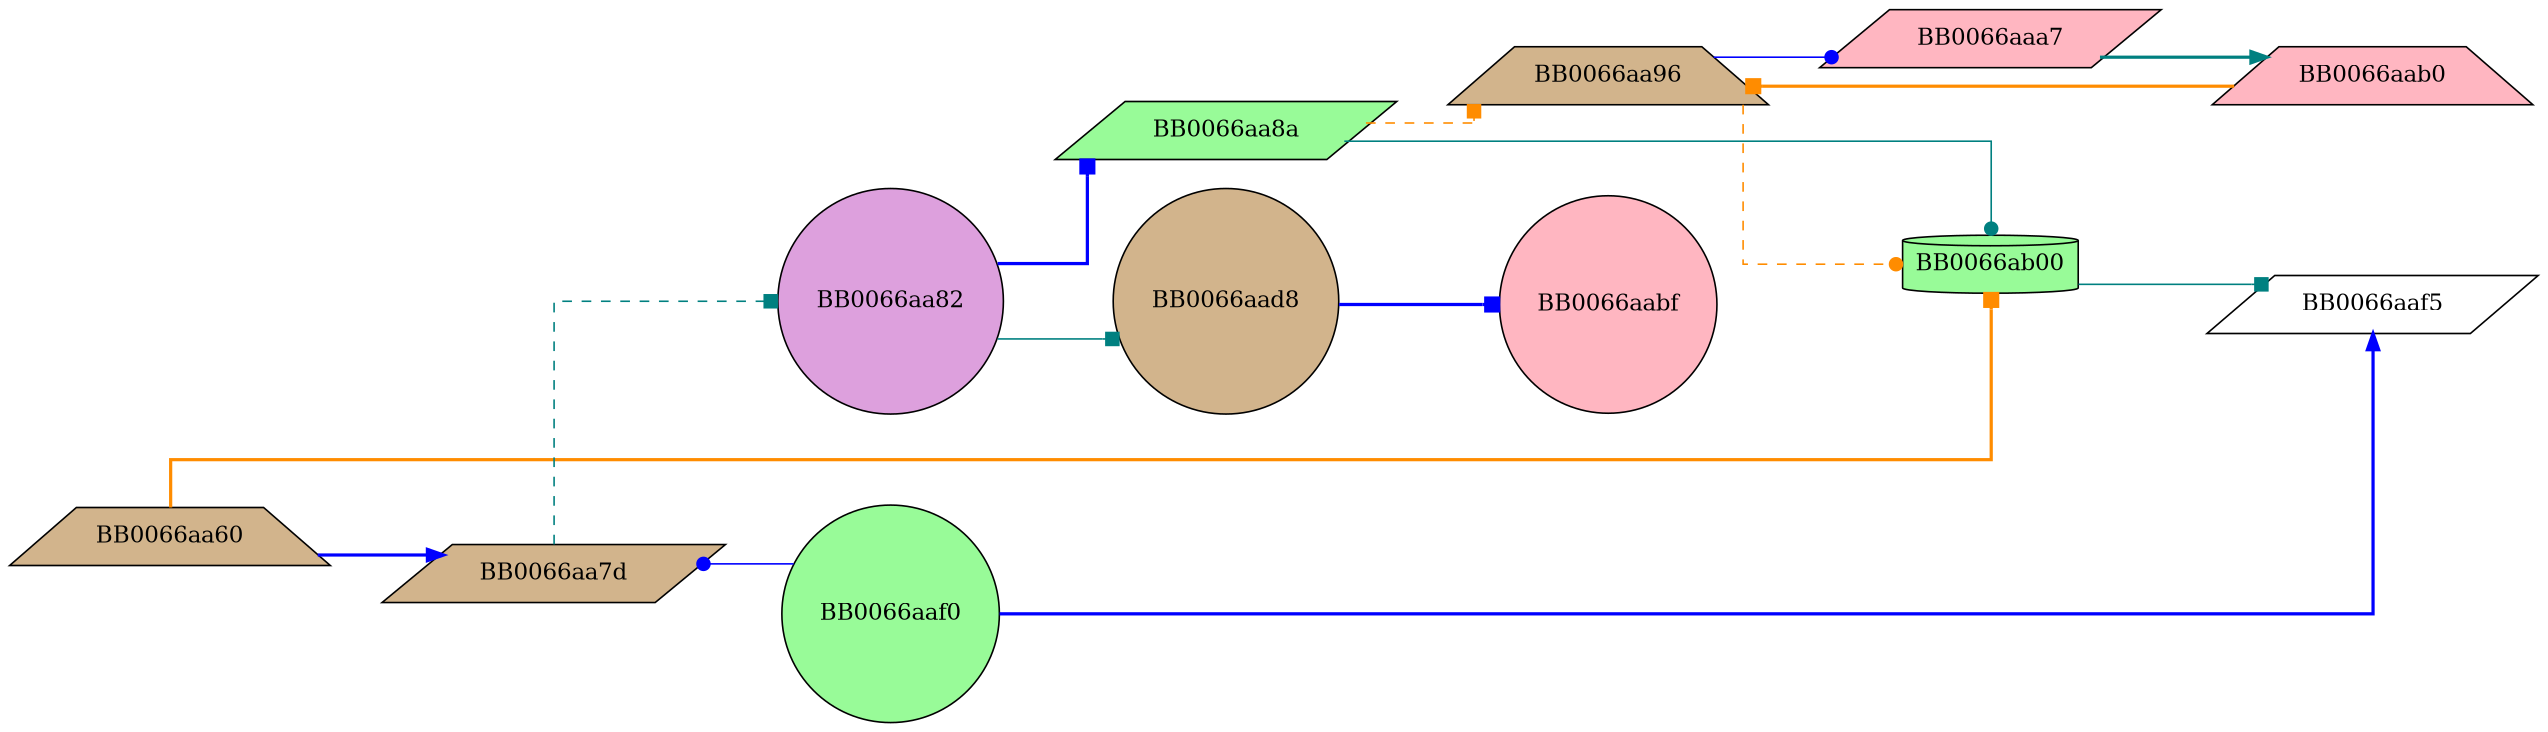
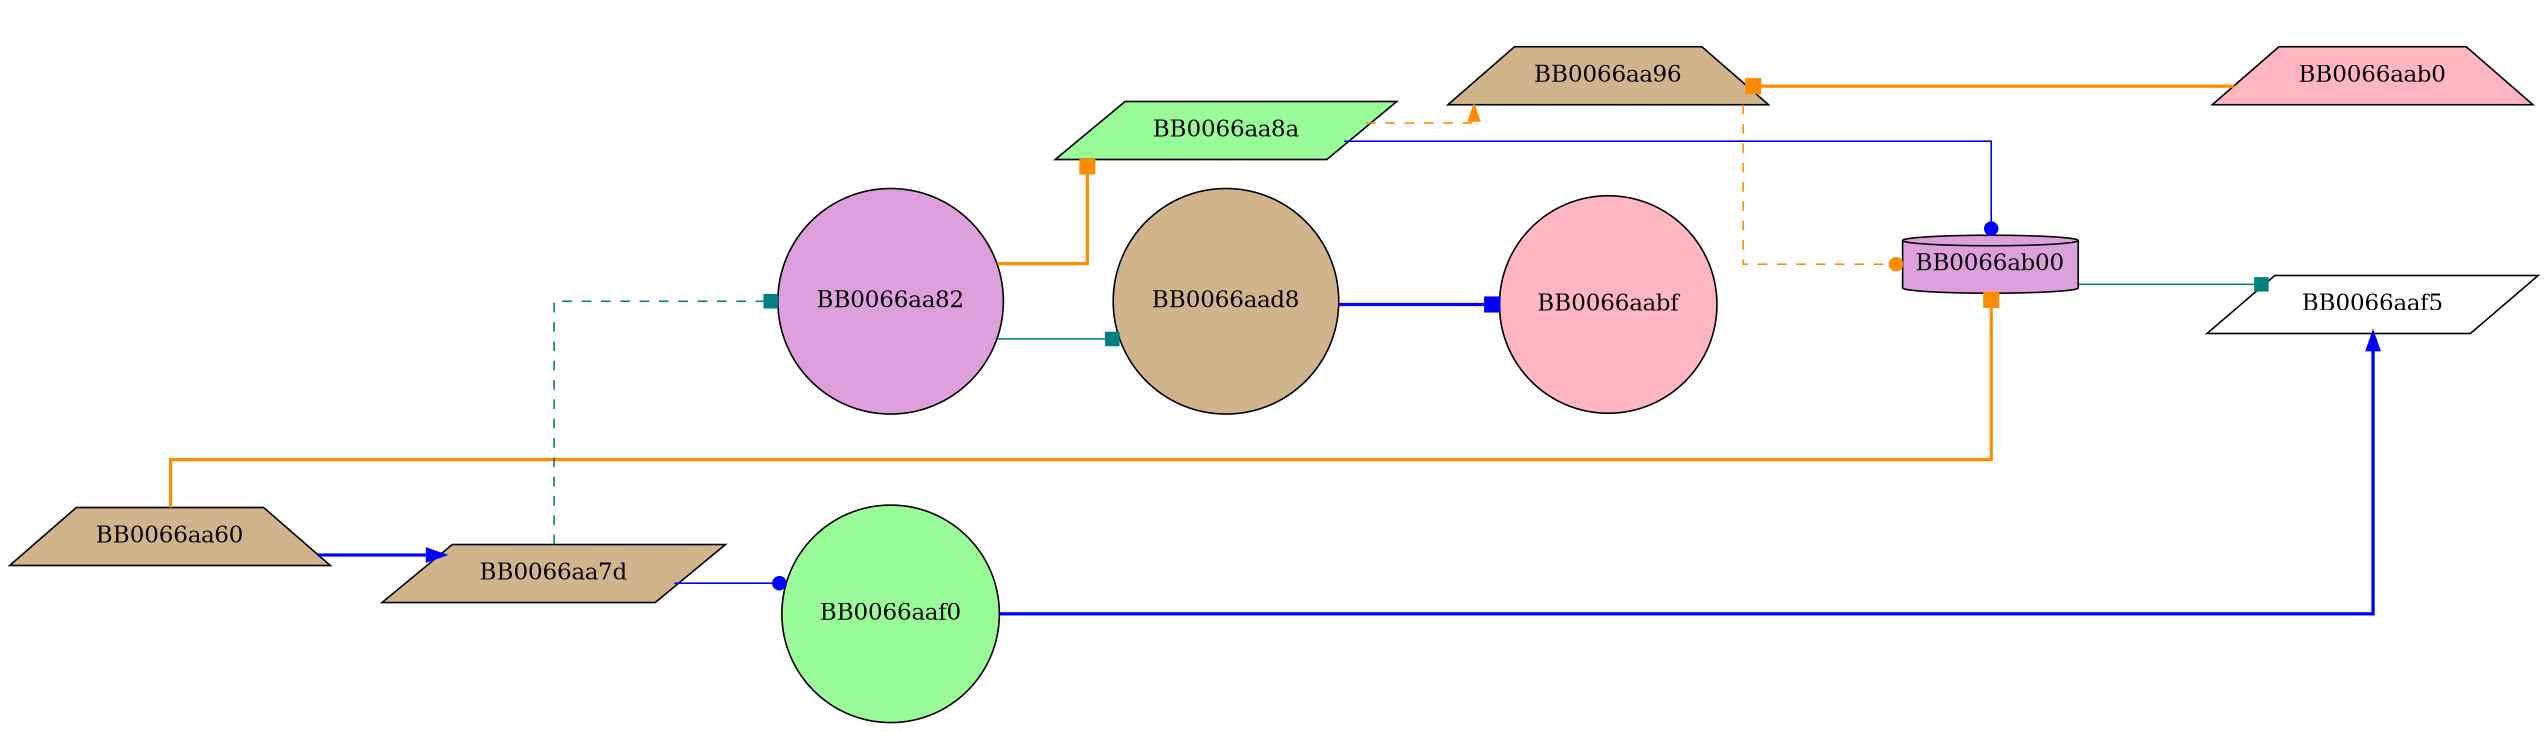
(1990, 39) -> none
(1421, 123) -> (1421, 123)
(1708, 141) -> (1708, 141)
(1086, 264) -> (1086, 264)
(1990, 264) -> (1990, 264)
(752, 564) -> (724, 583)
